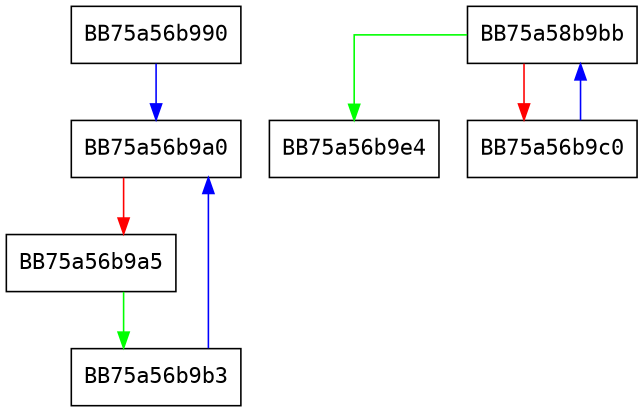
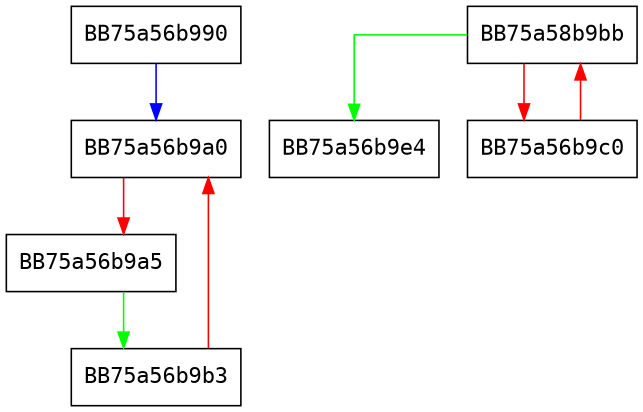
(581, 100) -> (581, 100)
(208, 271) -> (208, 271)
